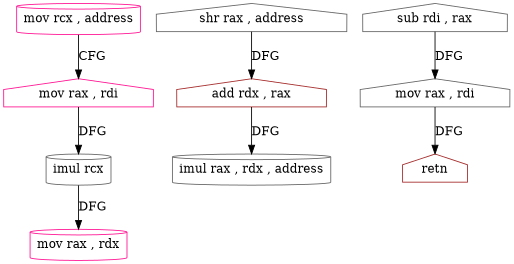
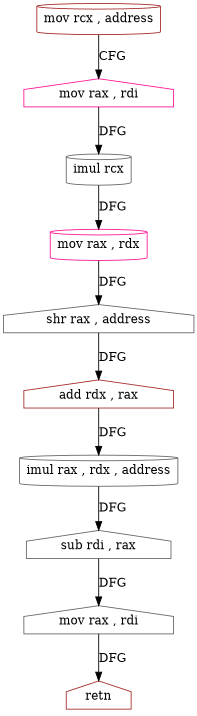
(79, 19) -> (99, 19)
none -> (99, 278)
none -> (99, 504)
